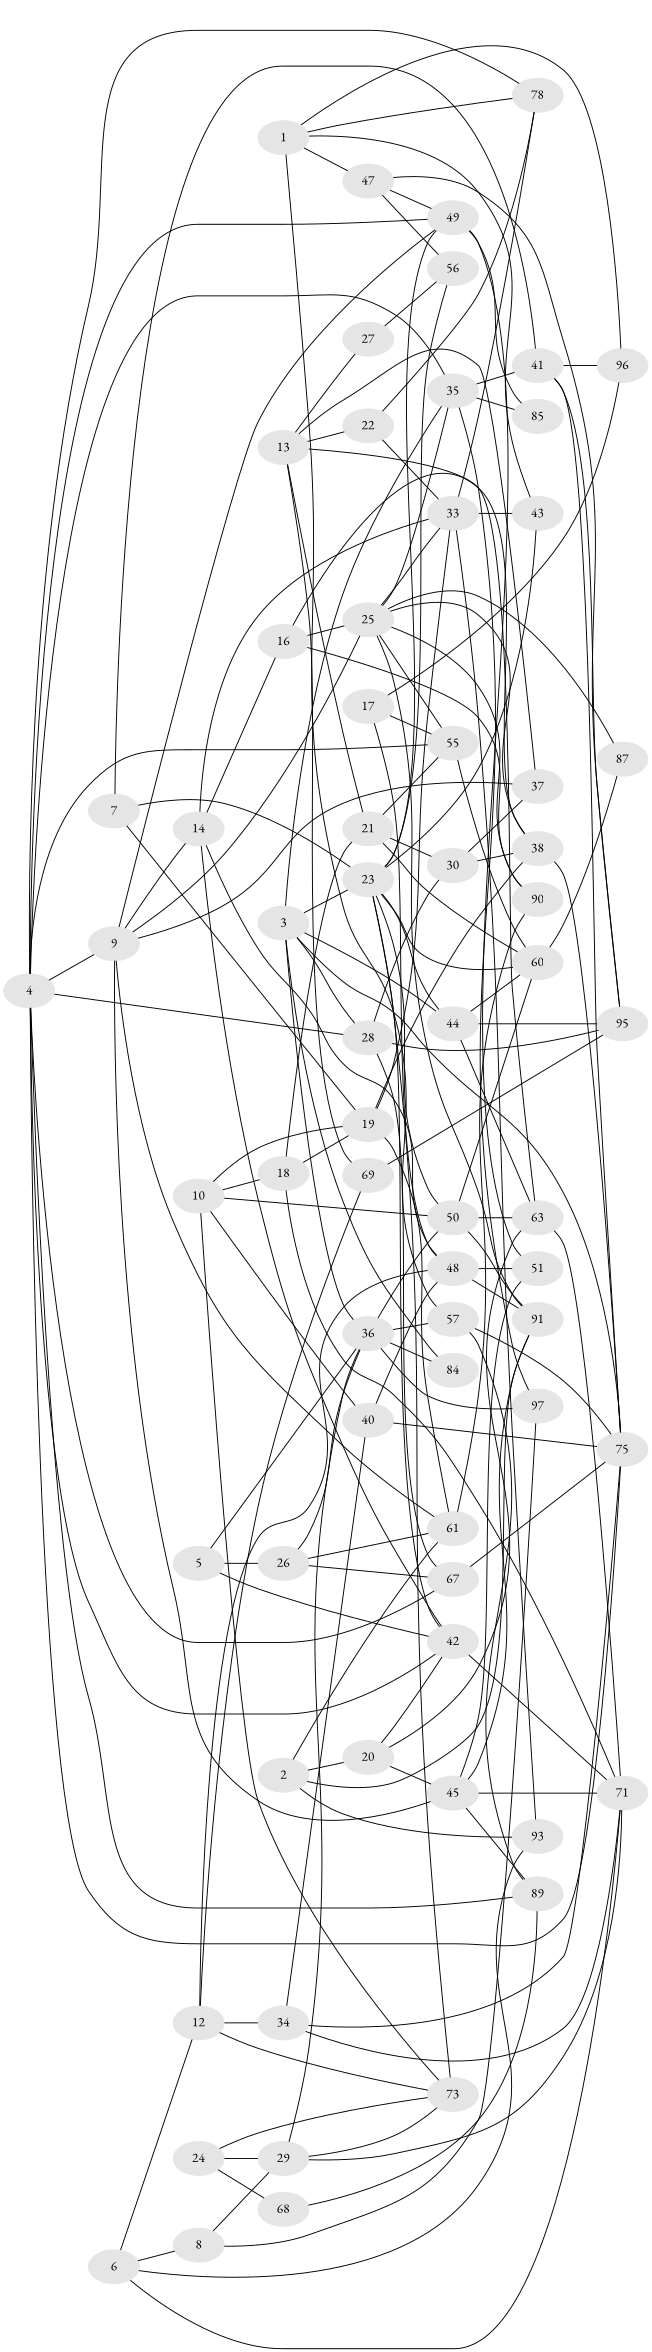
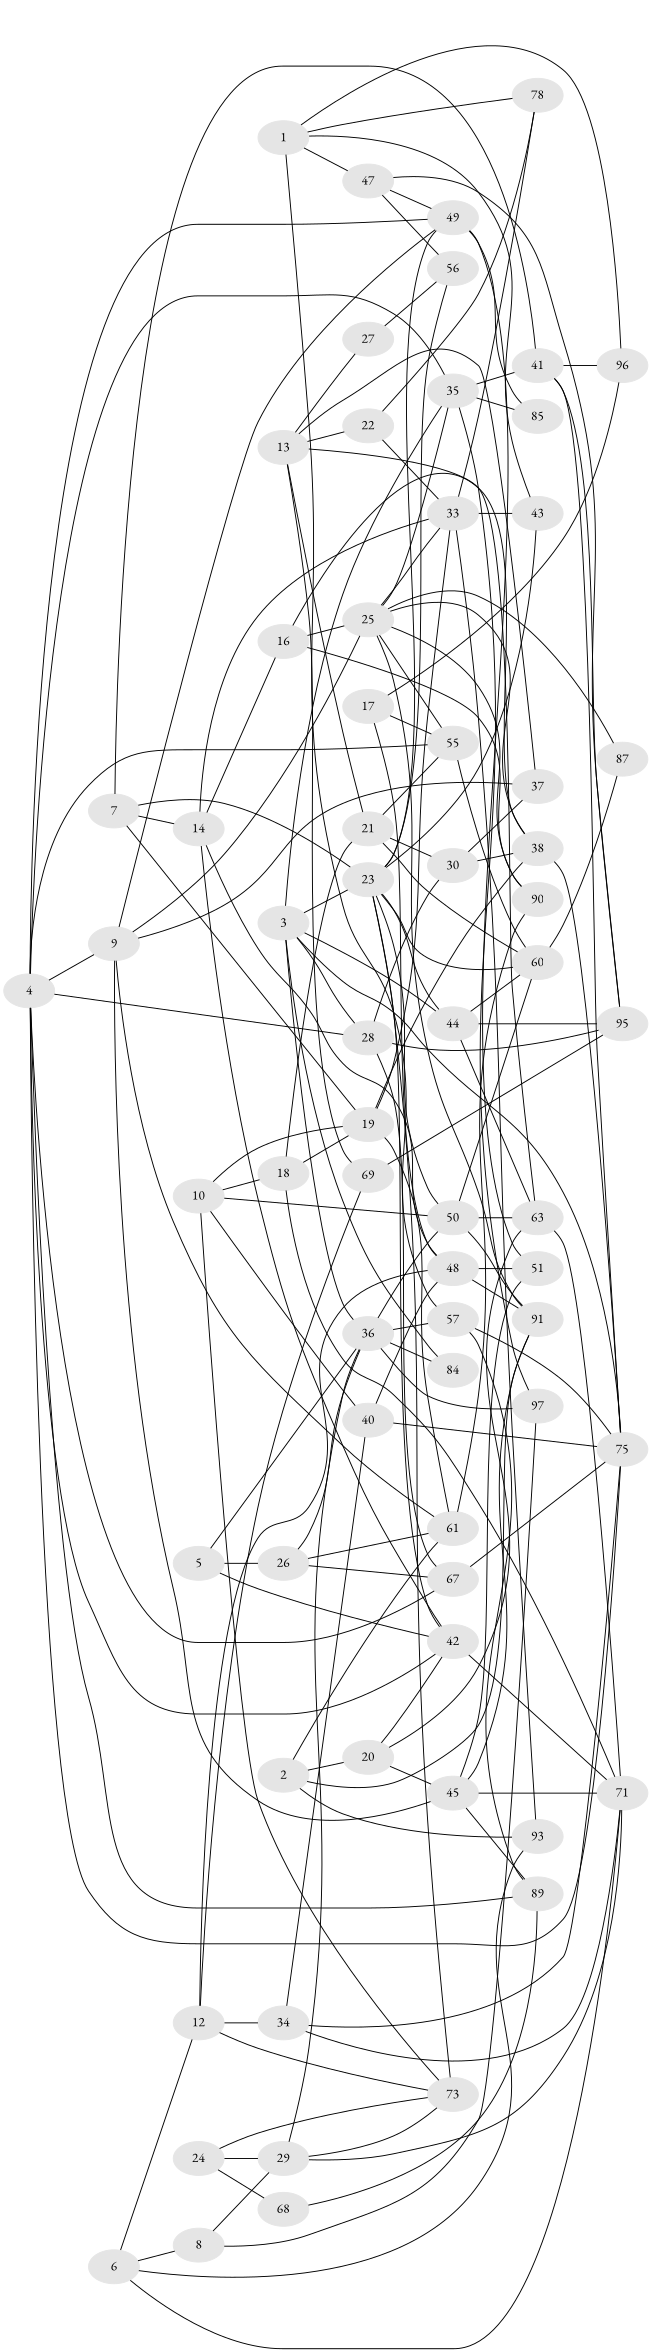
(88, 310) -> none
(154, 885) -> (156, 820)
